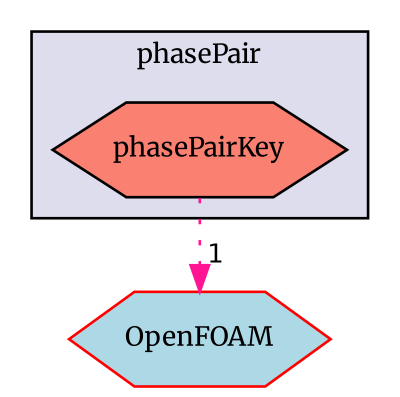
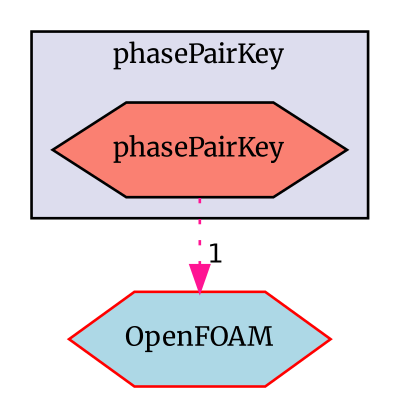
(200, 57) -> (200, 57)
